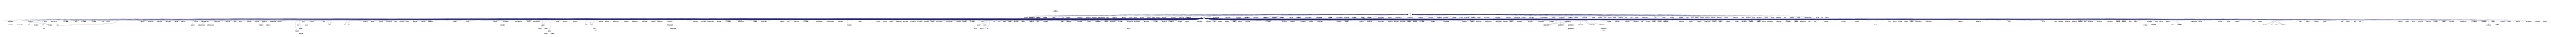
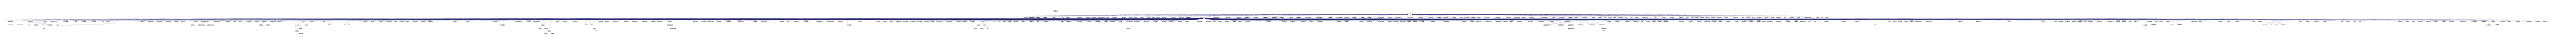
(506, 21) -> none
